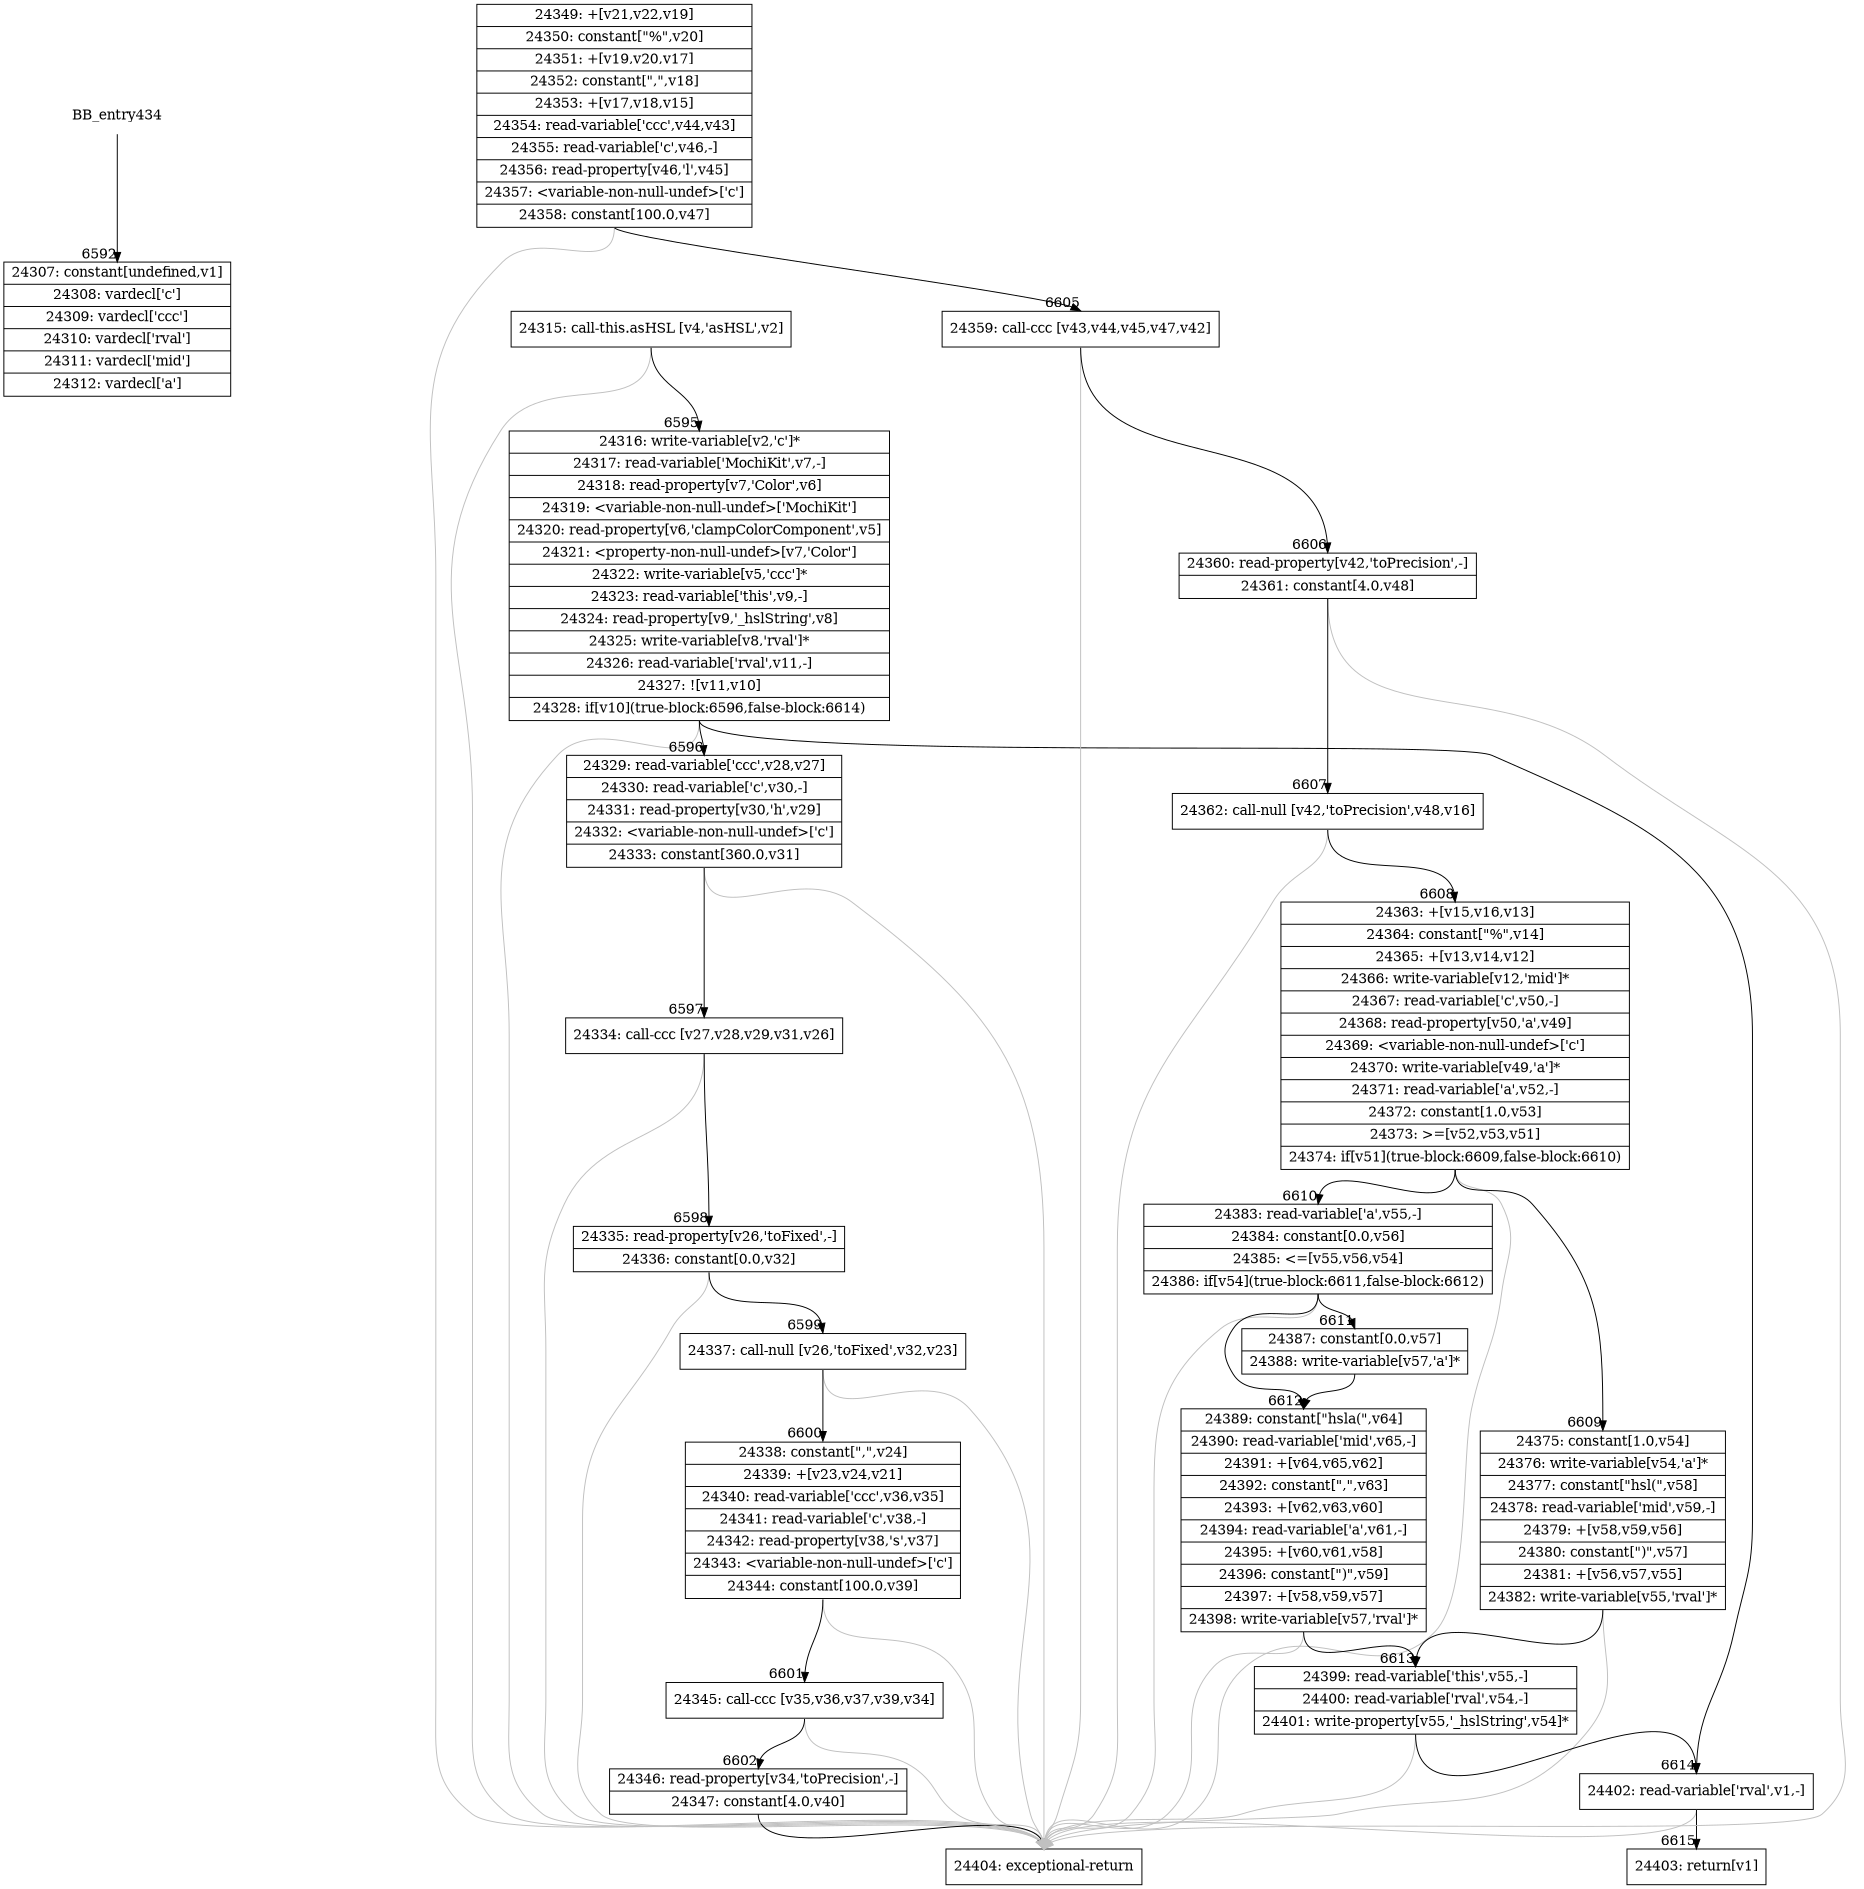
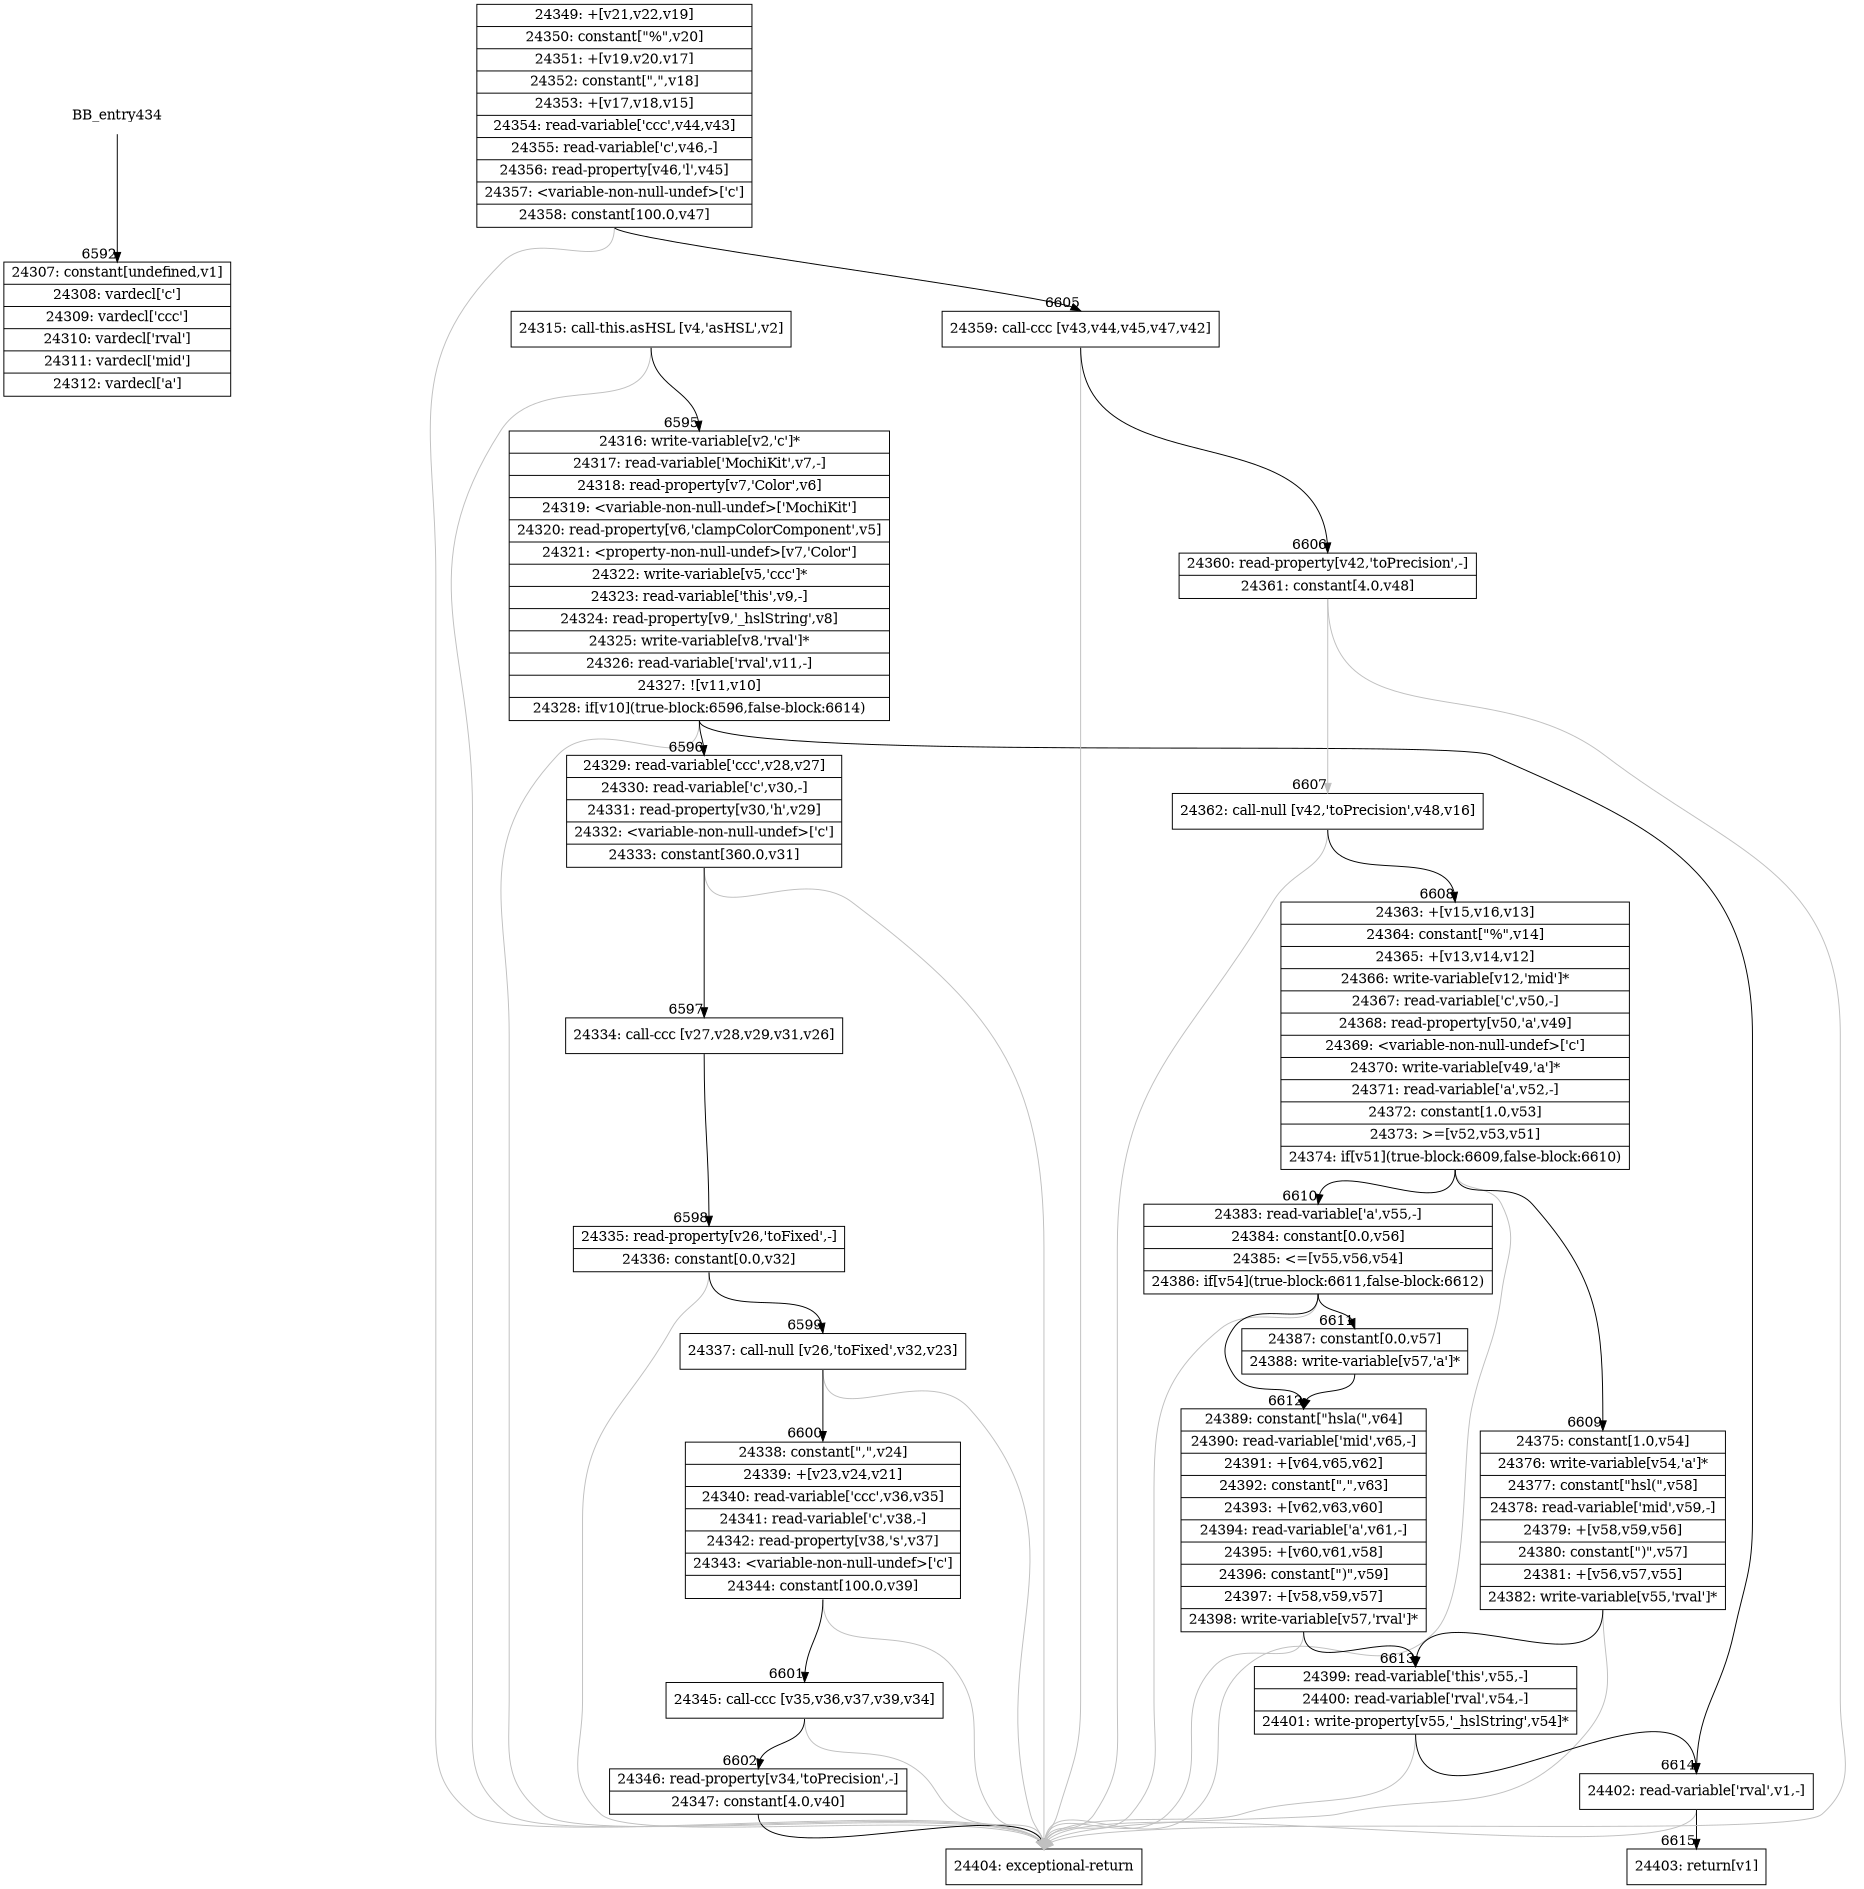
(1328, 691) -> (1328, 691)
(546, 1639) -> none
